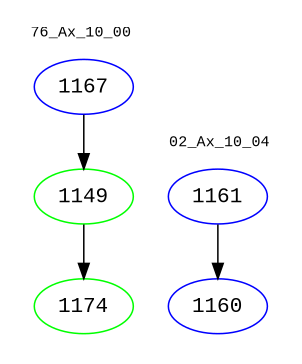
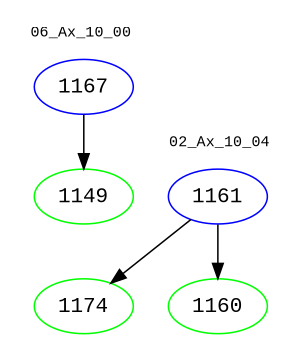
(82, 33) -> (82, 33)
(84, 244) -> (167, 238)
(218, 306) -> (218, 306)
